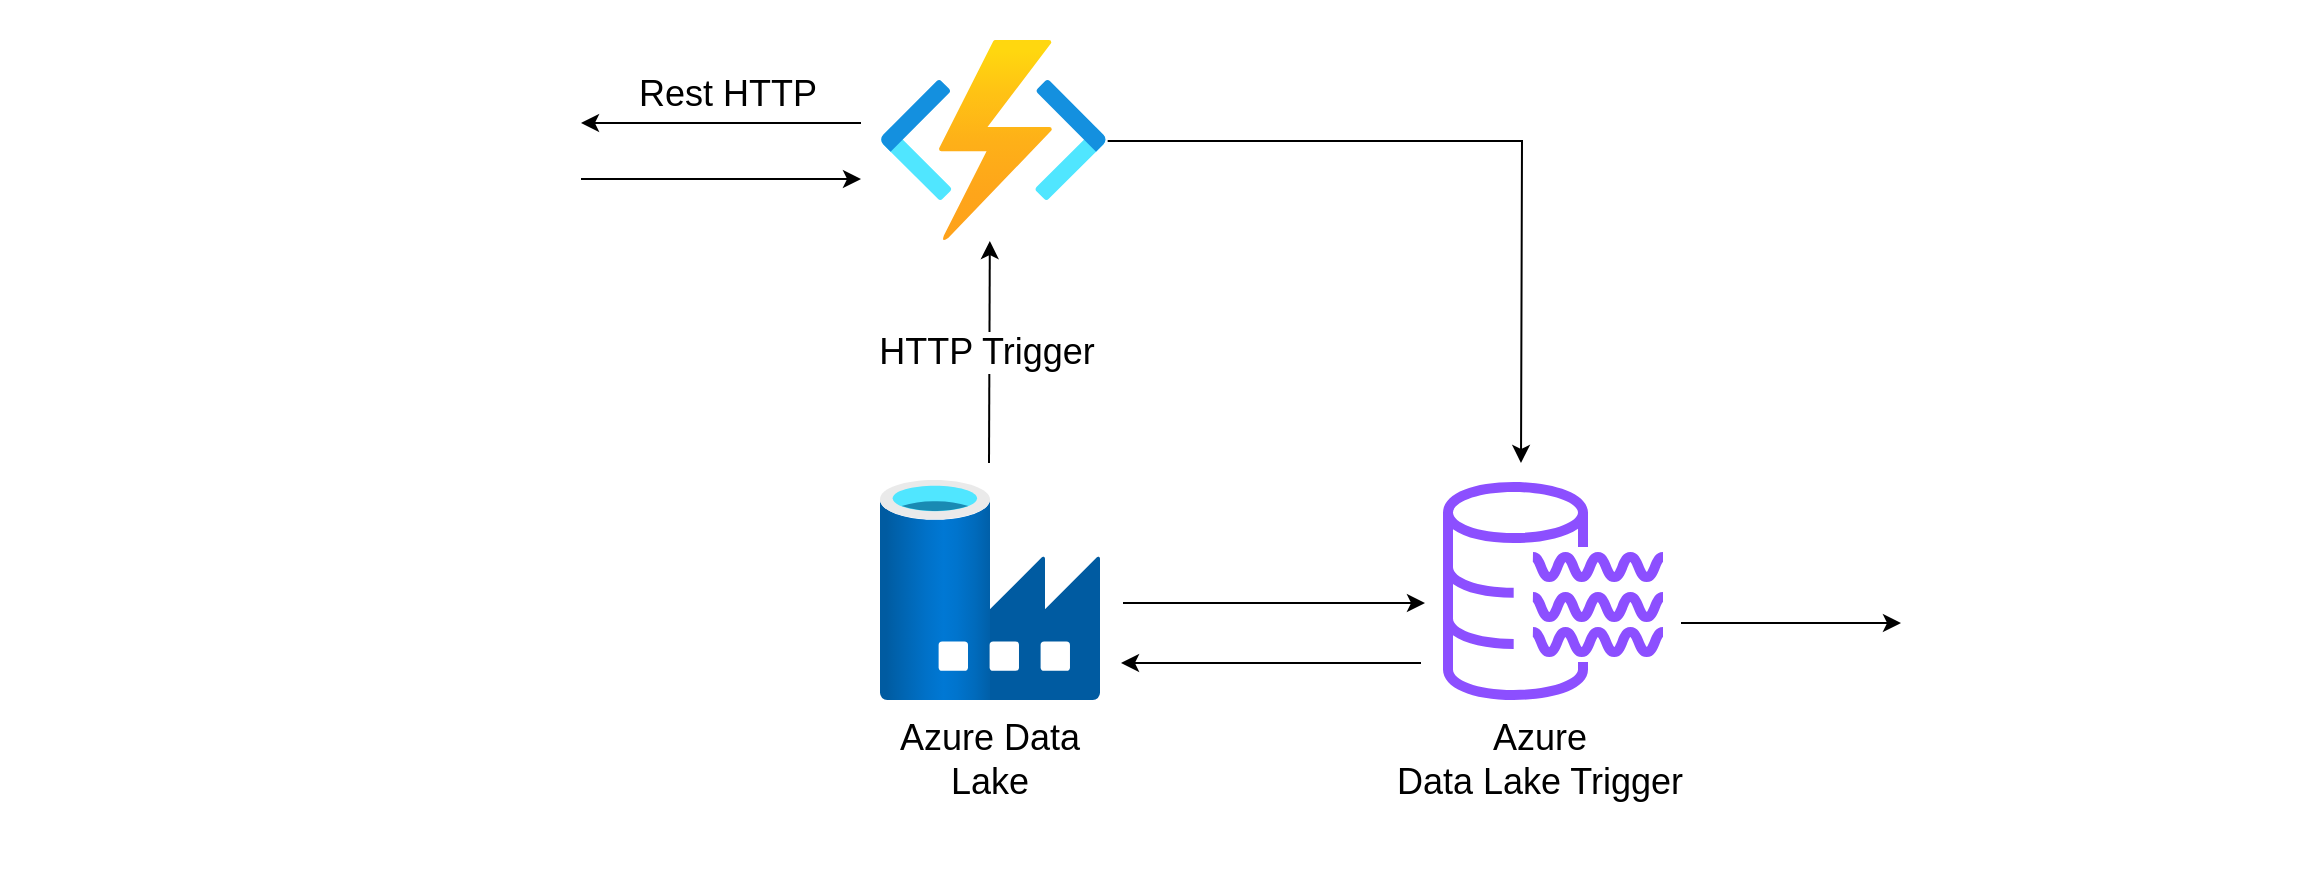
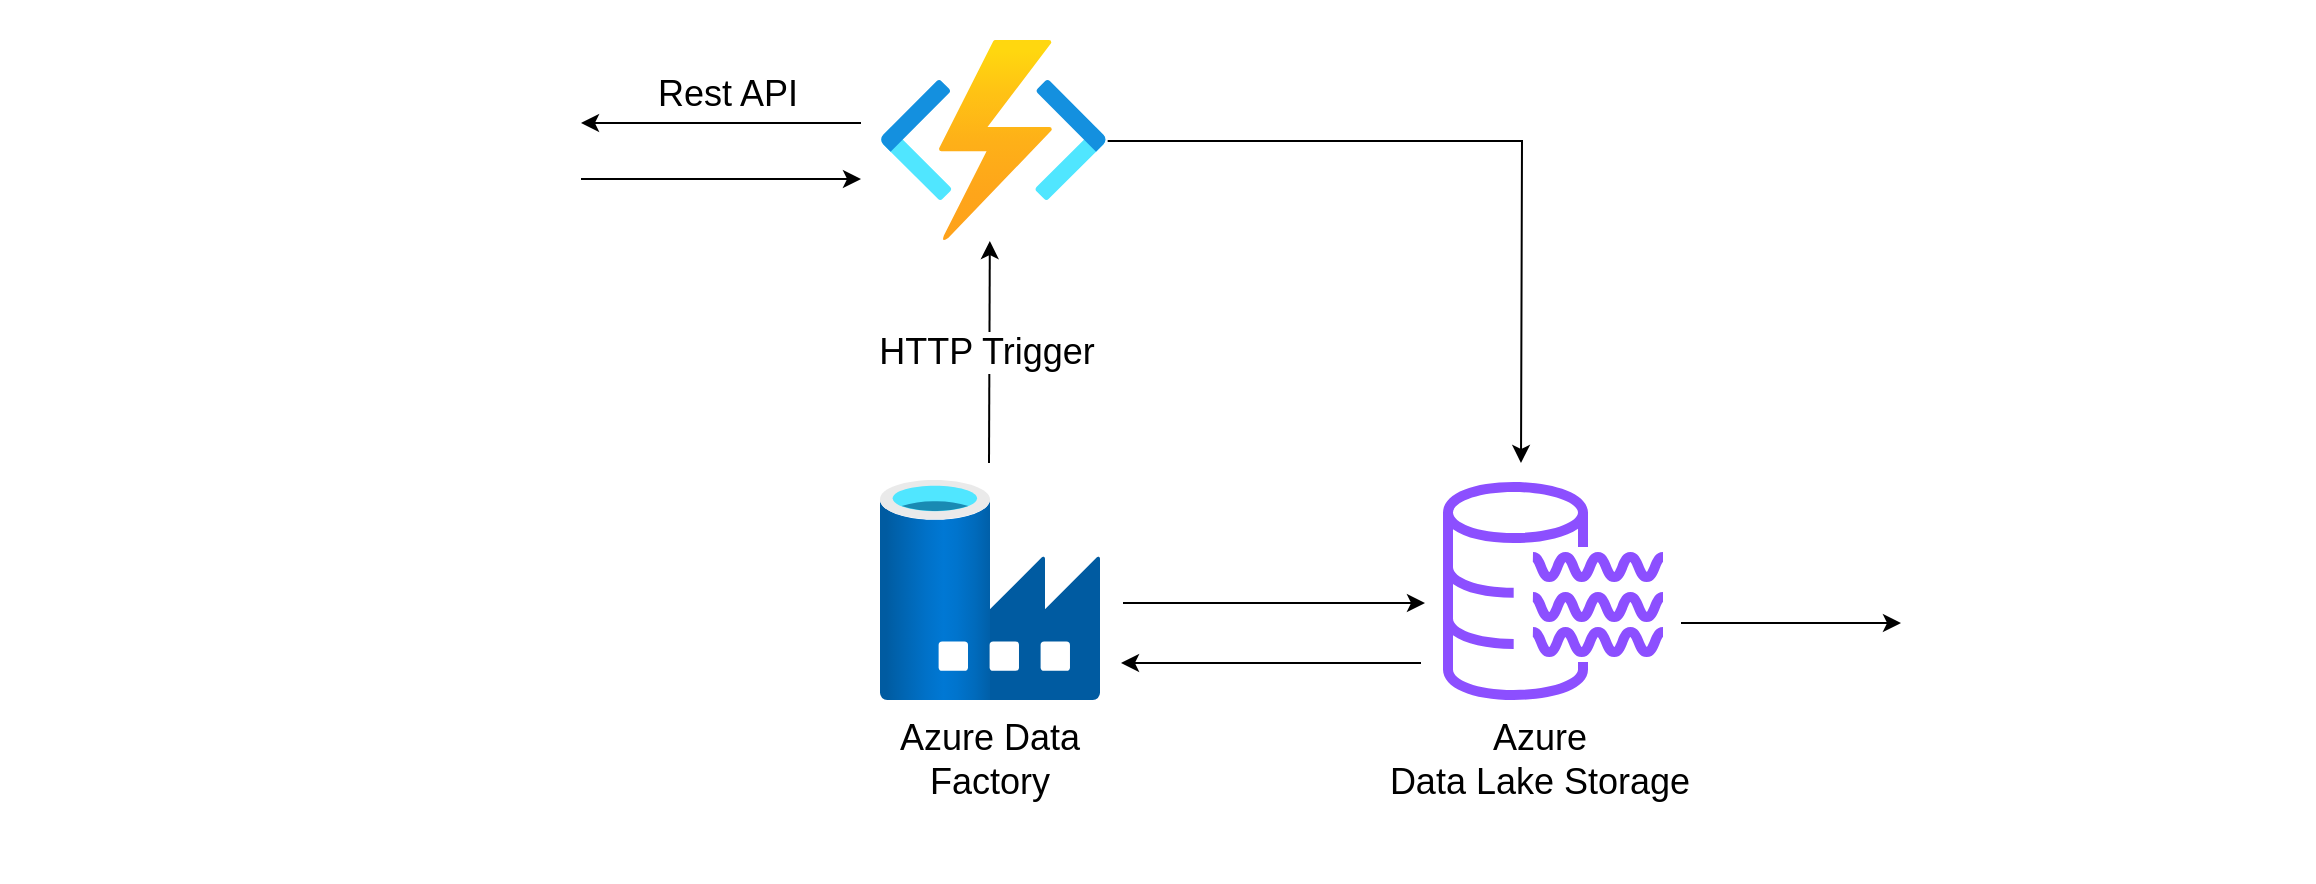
(729, 95) -> (729, 95)
(991, 761) -> (991, 761)
(1541, 761) -> (1541, 761)
